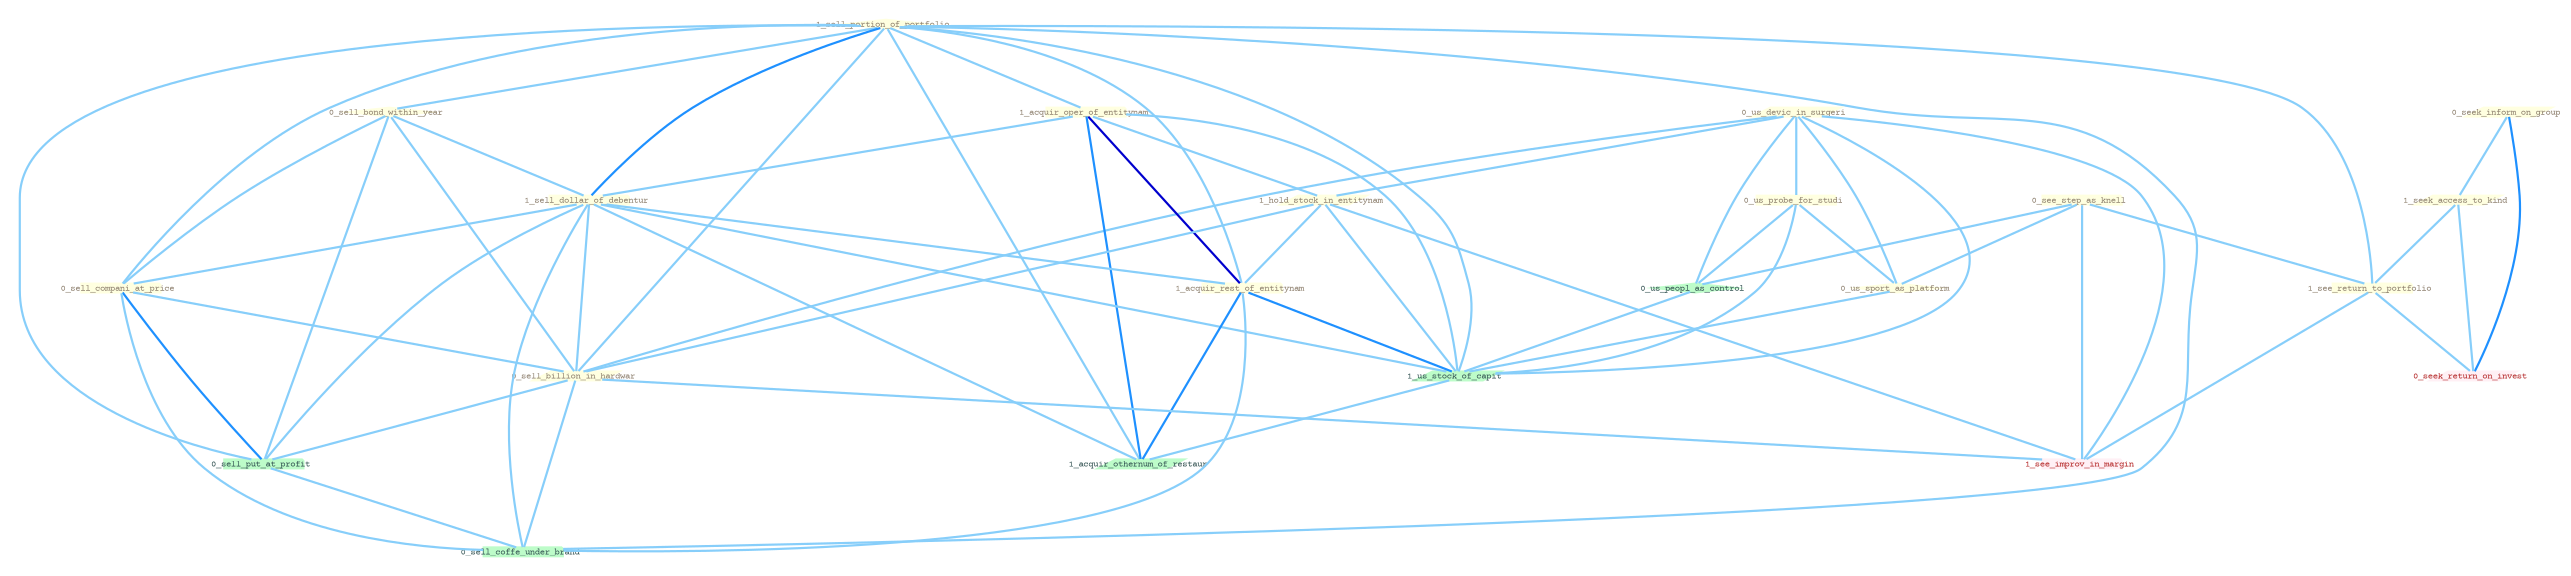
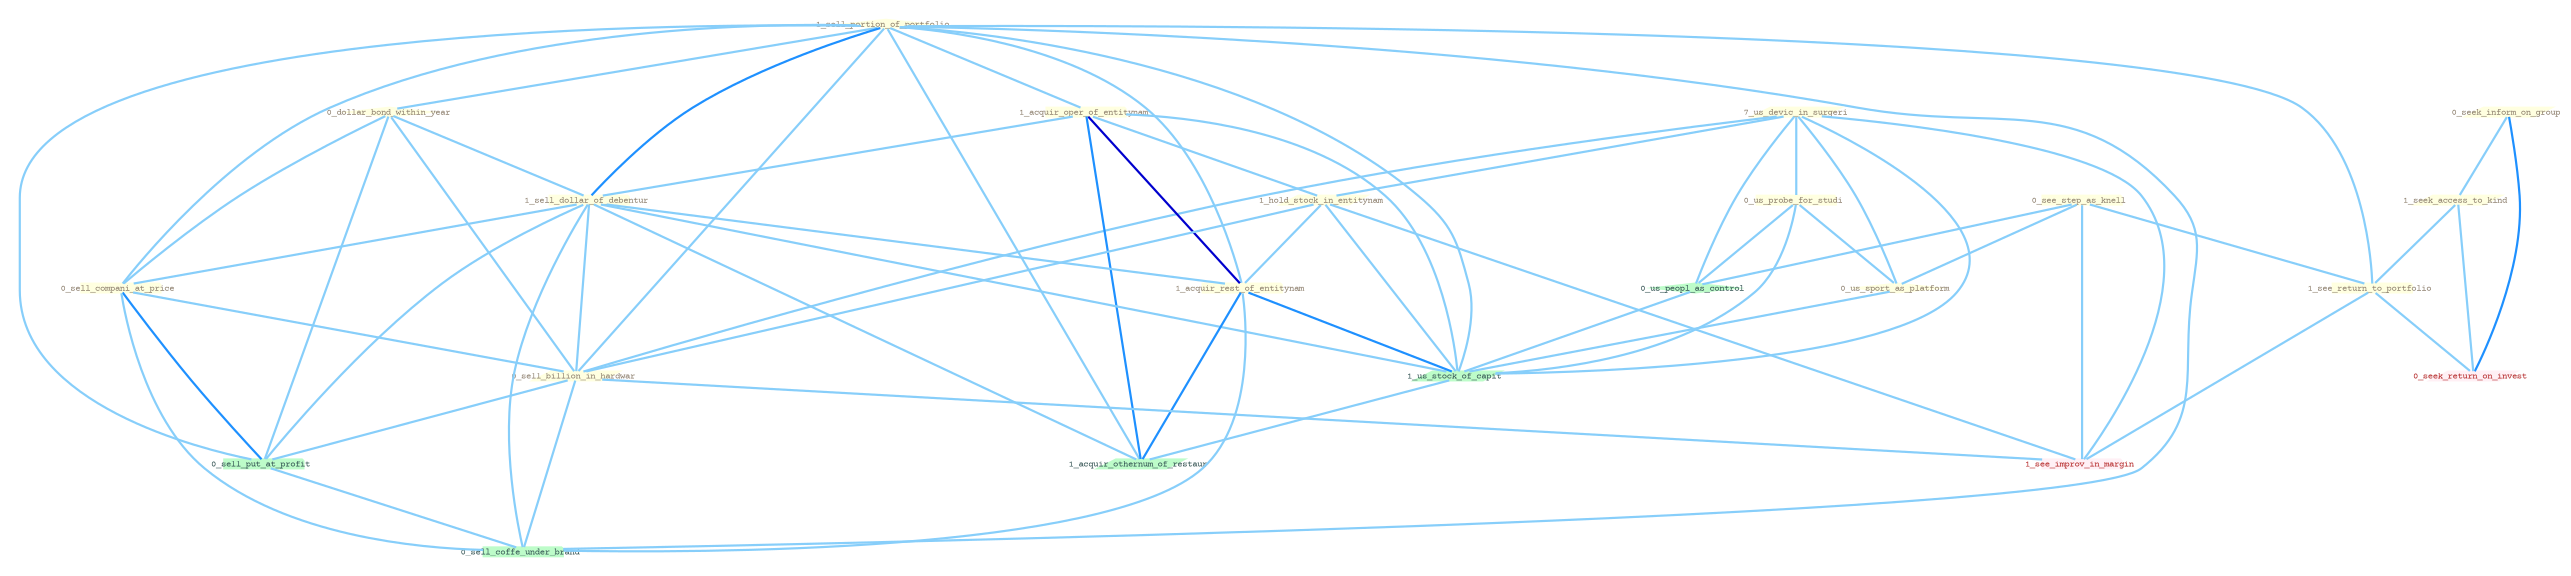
(389, 112) -> (389, 112)
(1796, 112) -> (1796, 112)
